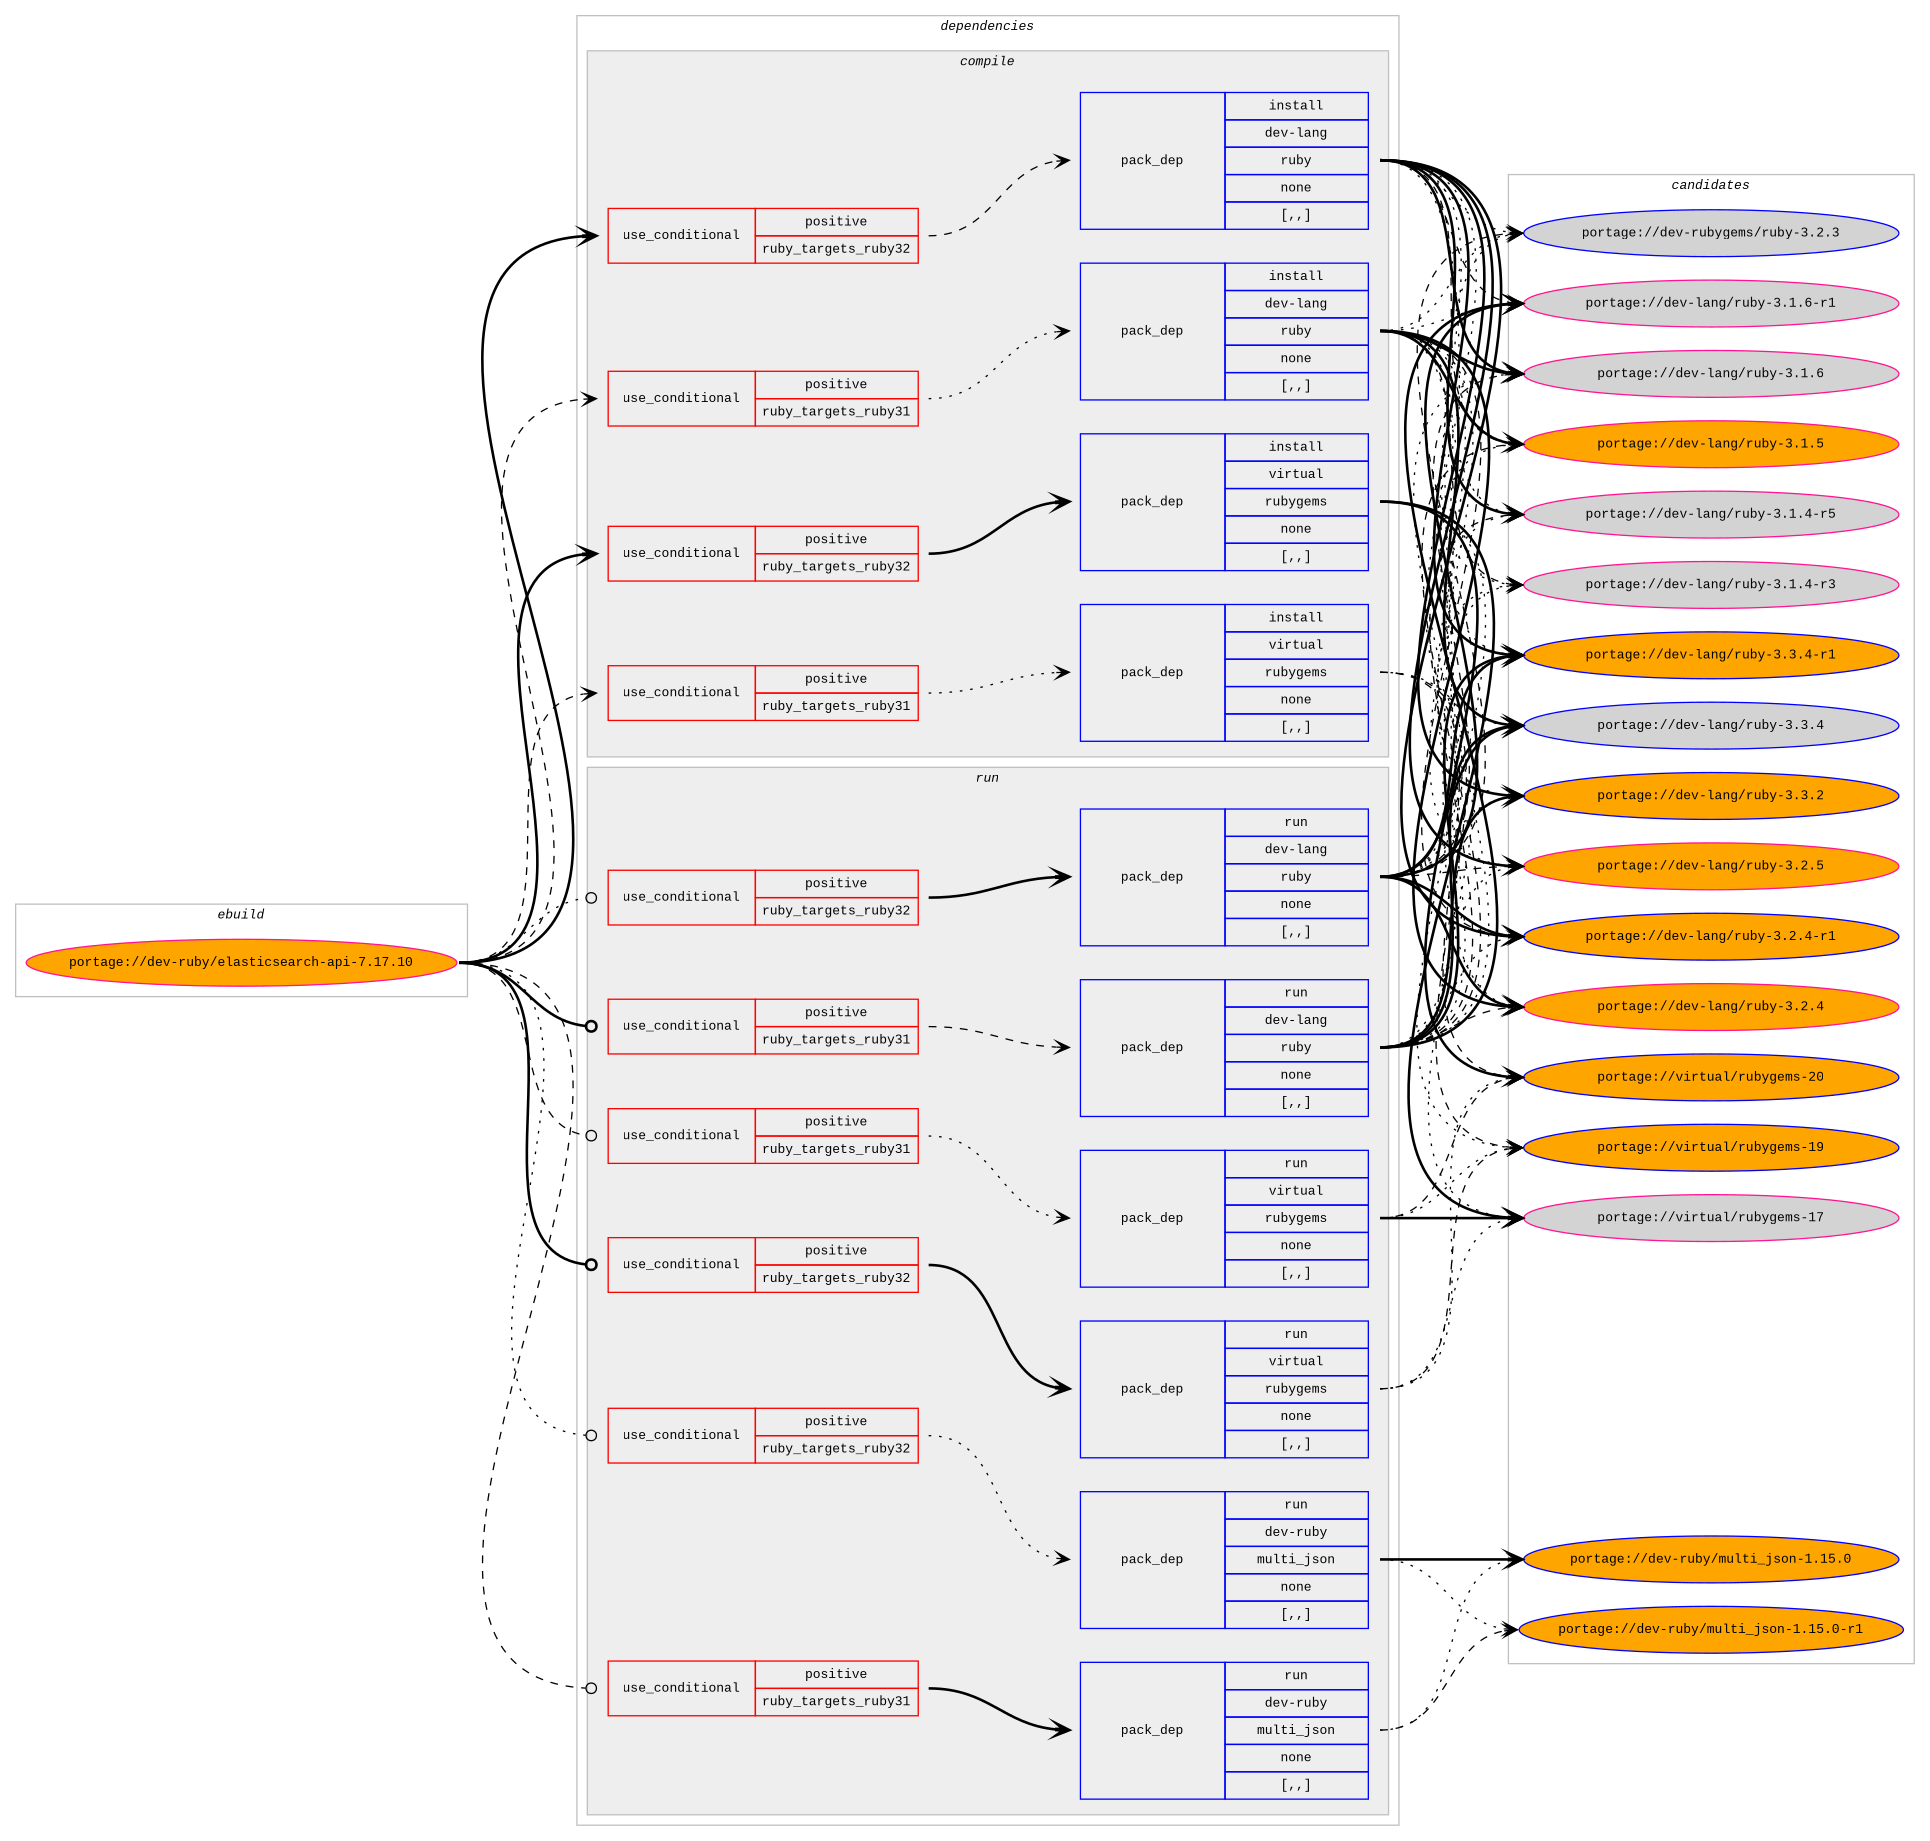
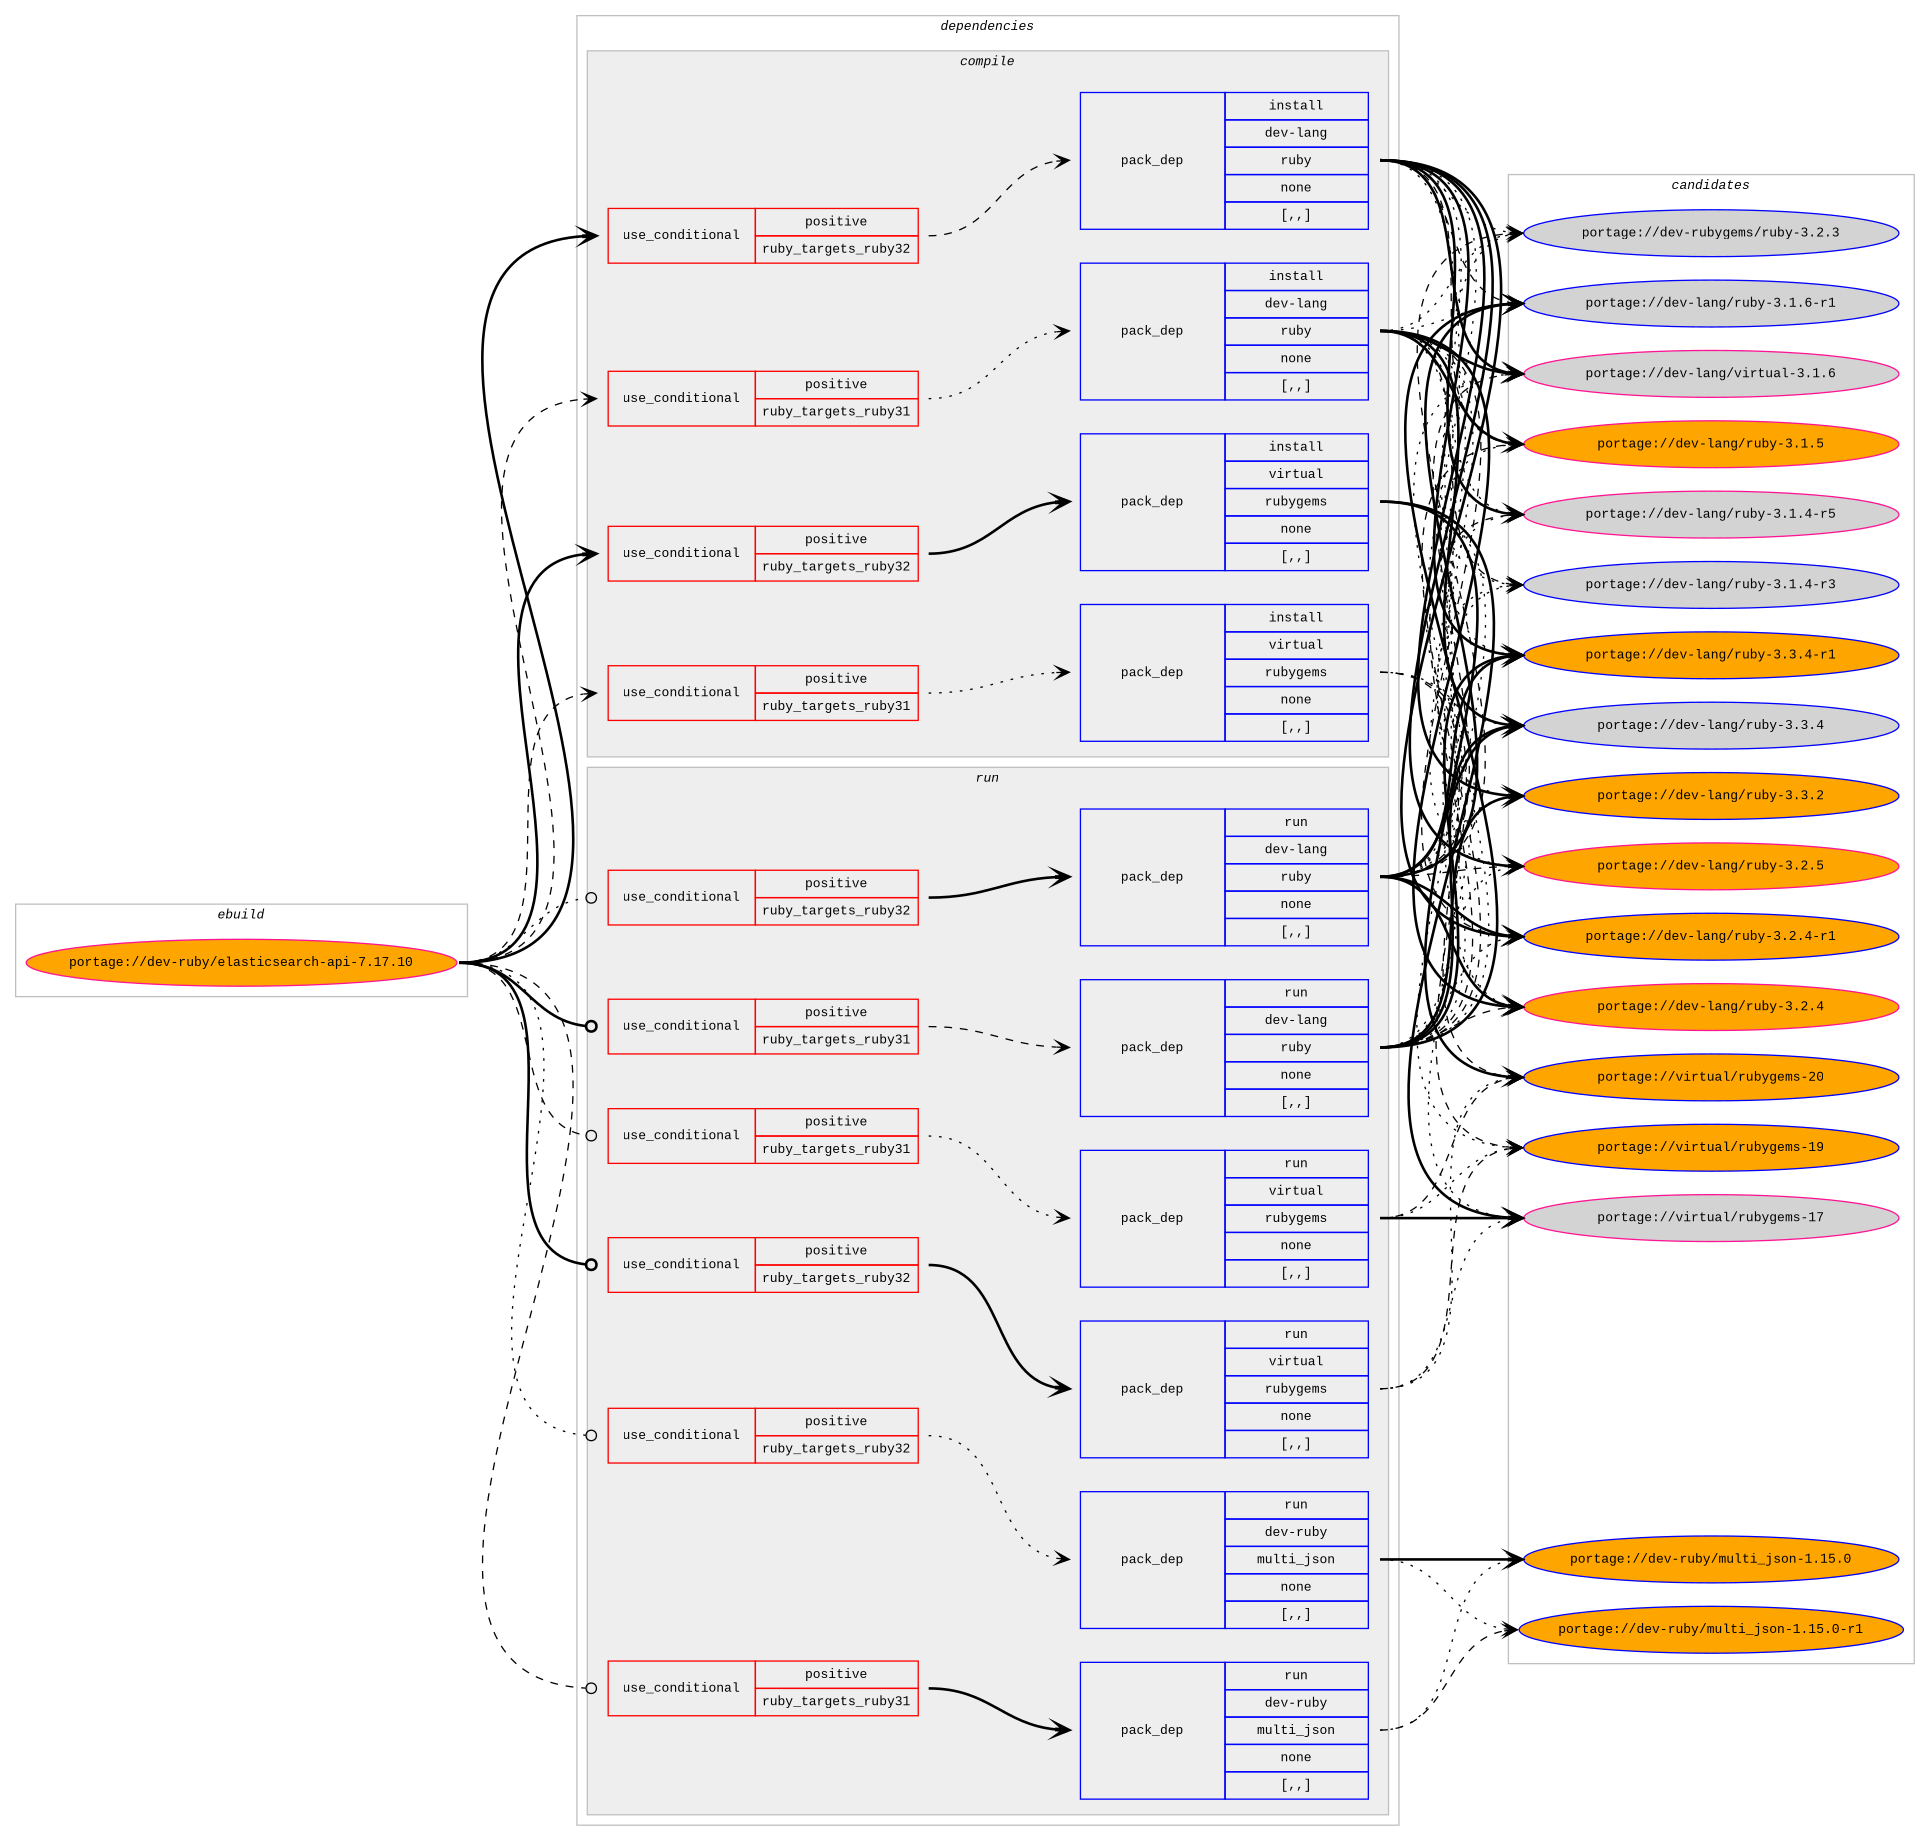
(1711, 304) -> (1711, 304)
(1711, 374) -> (1711, 374)
(1711, 585) -> (1711, 585)
